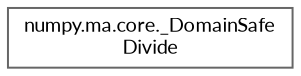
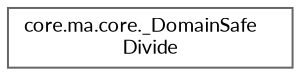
(150, 38) -> (150, 38)
